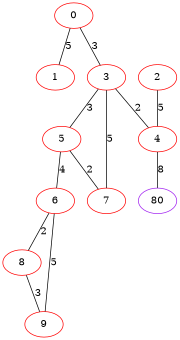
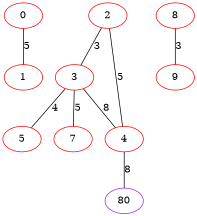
(90, 47) -> (91, 47)
(90, 108) -> (55, 108)
(138, 108) -> (106, 108)
(84, 170) -> none
(55, 201) -> none
